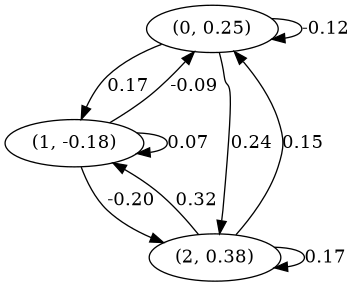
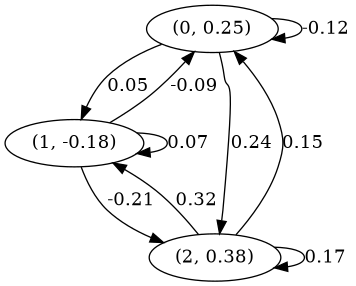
(128, 86) -> (128, 86)
(132, 200) -> (132, 200)
